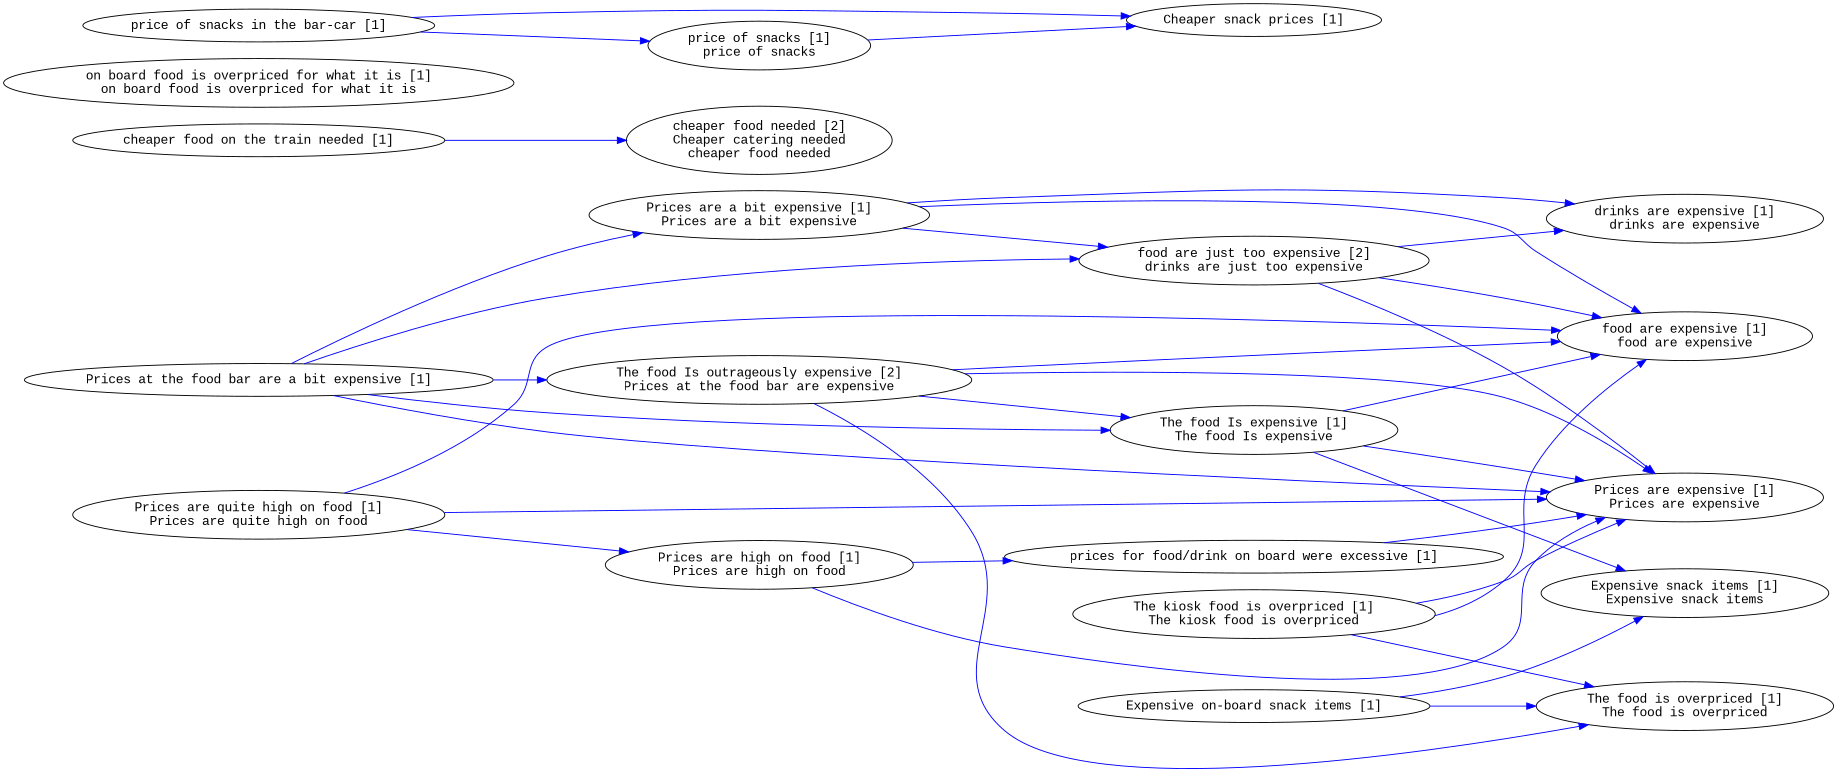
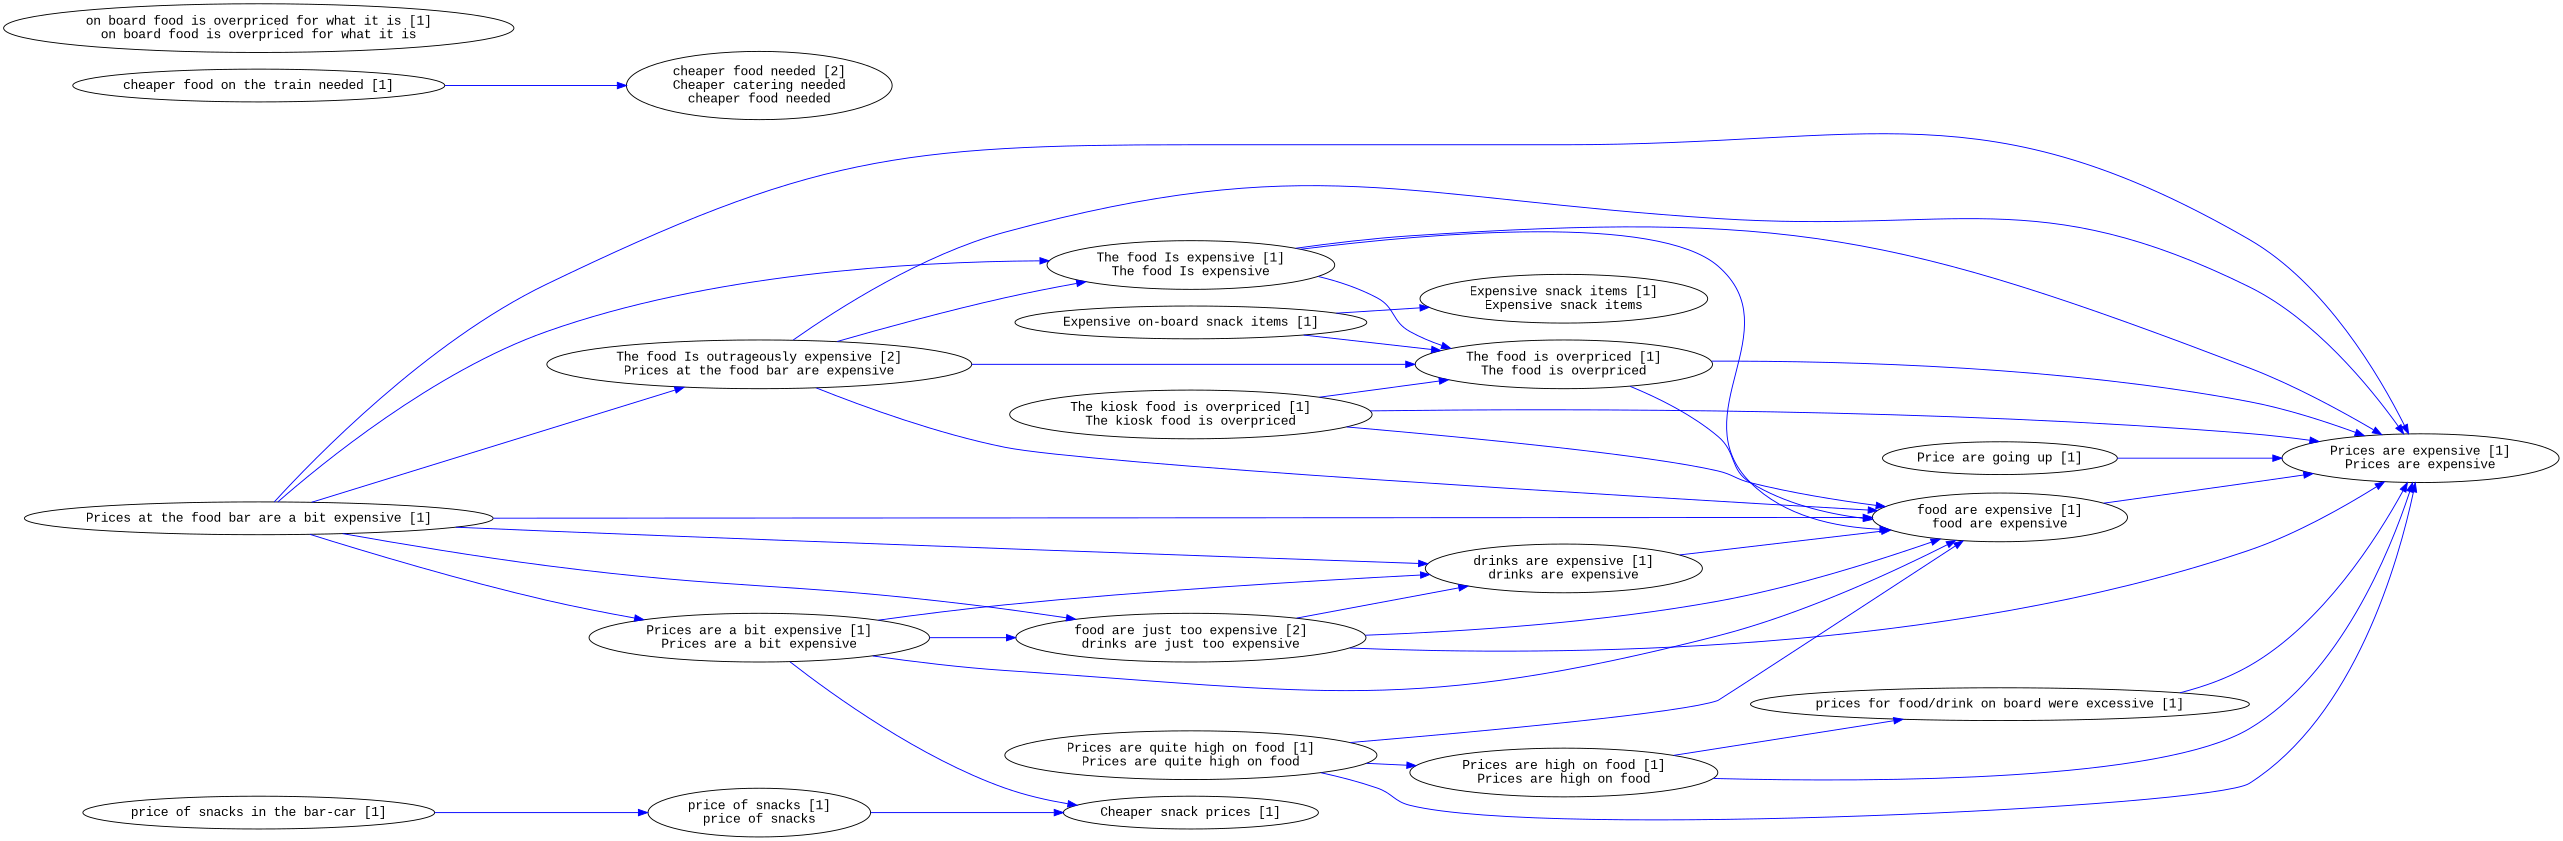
(767, 10) -> (921, 749)
none -> (2037, 374)
none -> (1720, 438)
none -> (2000, 458)
none -> (2204, 489)
(1465, 510) -> (1385, 304)
none -> (1178, 518)
none -> (1781, 543)
none -> (937, 546)
